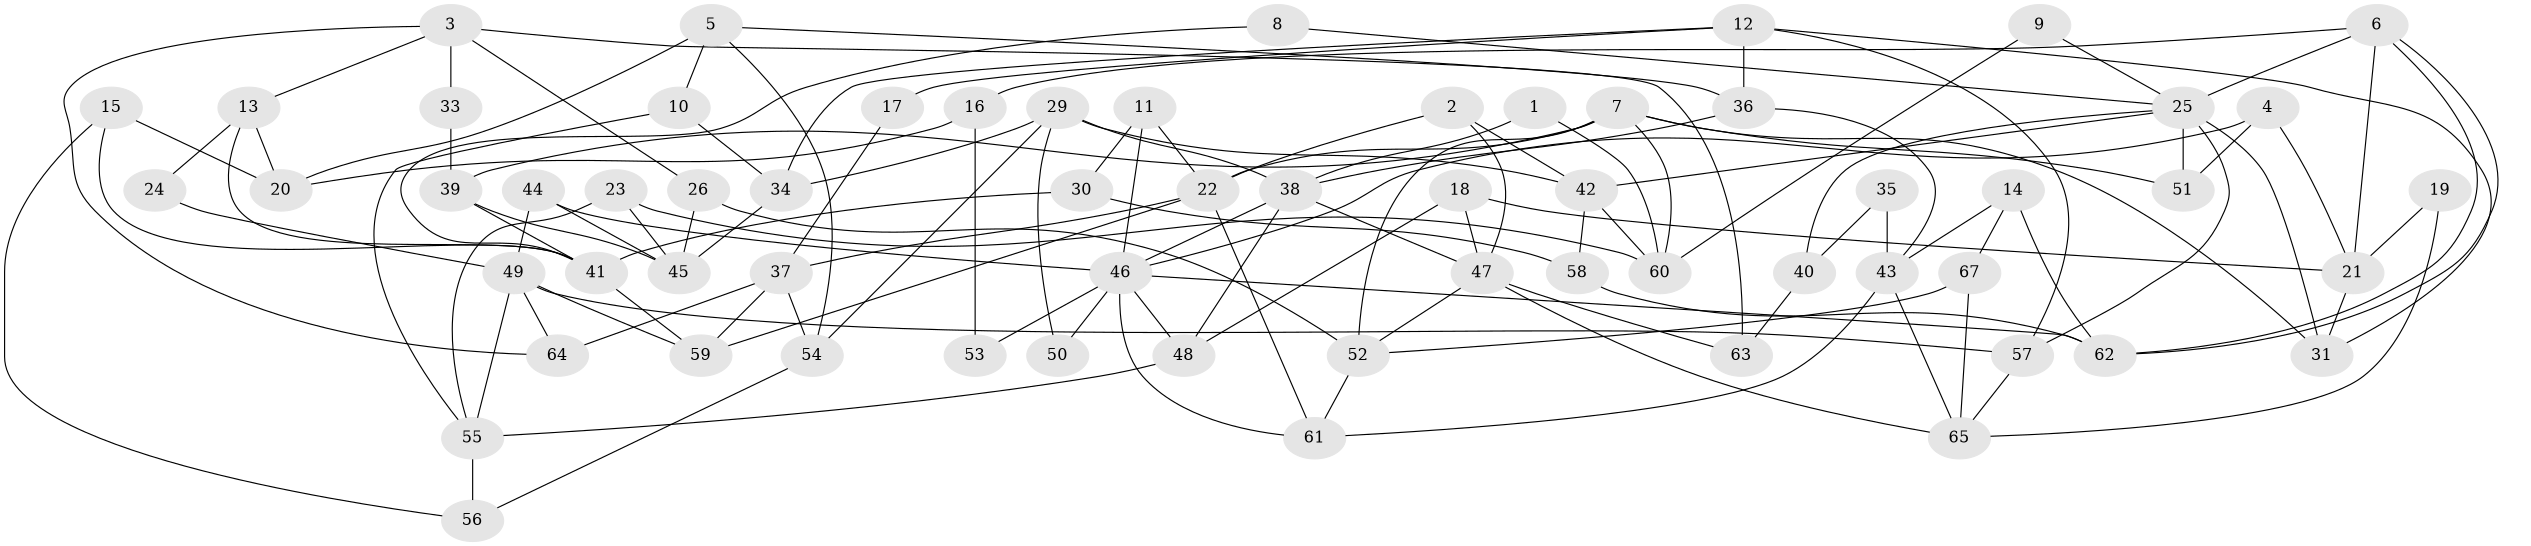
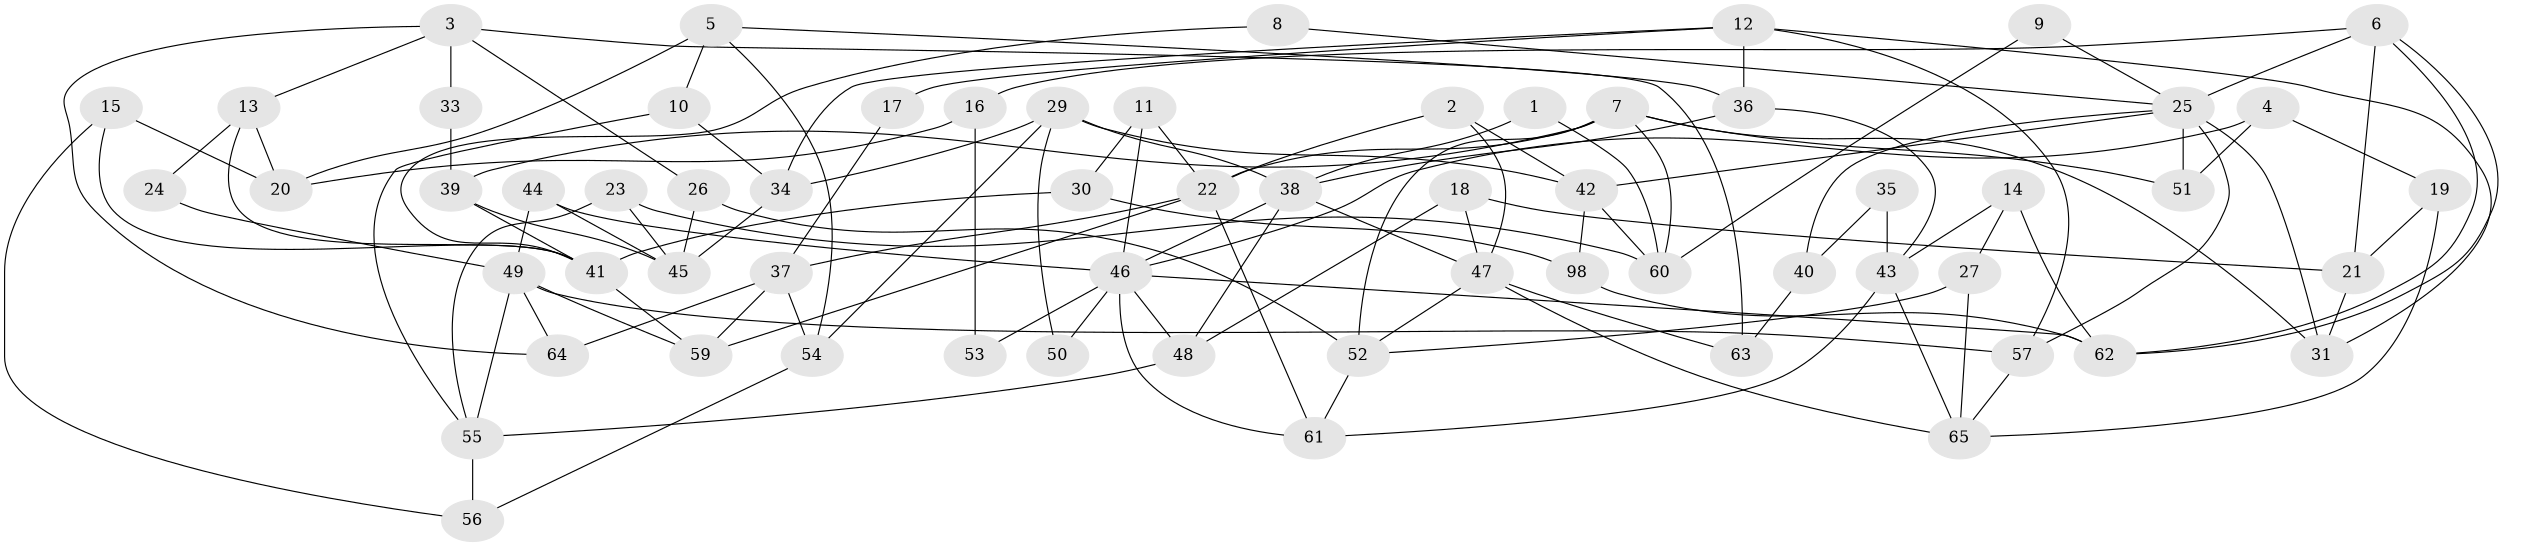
(2316, 188) -> (2354, 149)
(1577, 273) -> (1577, 273)
(1970, 273) -> (1970, 273)
